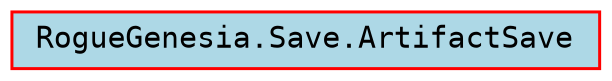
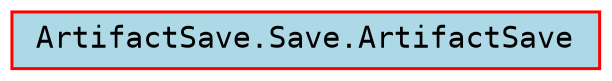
(306, 40) -> (306, 40)
